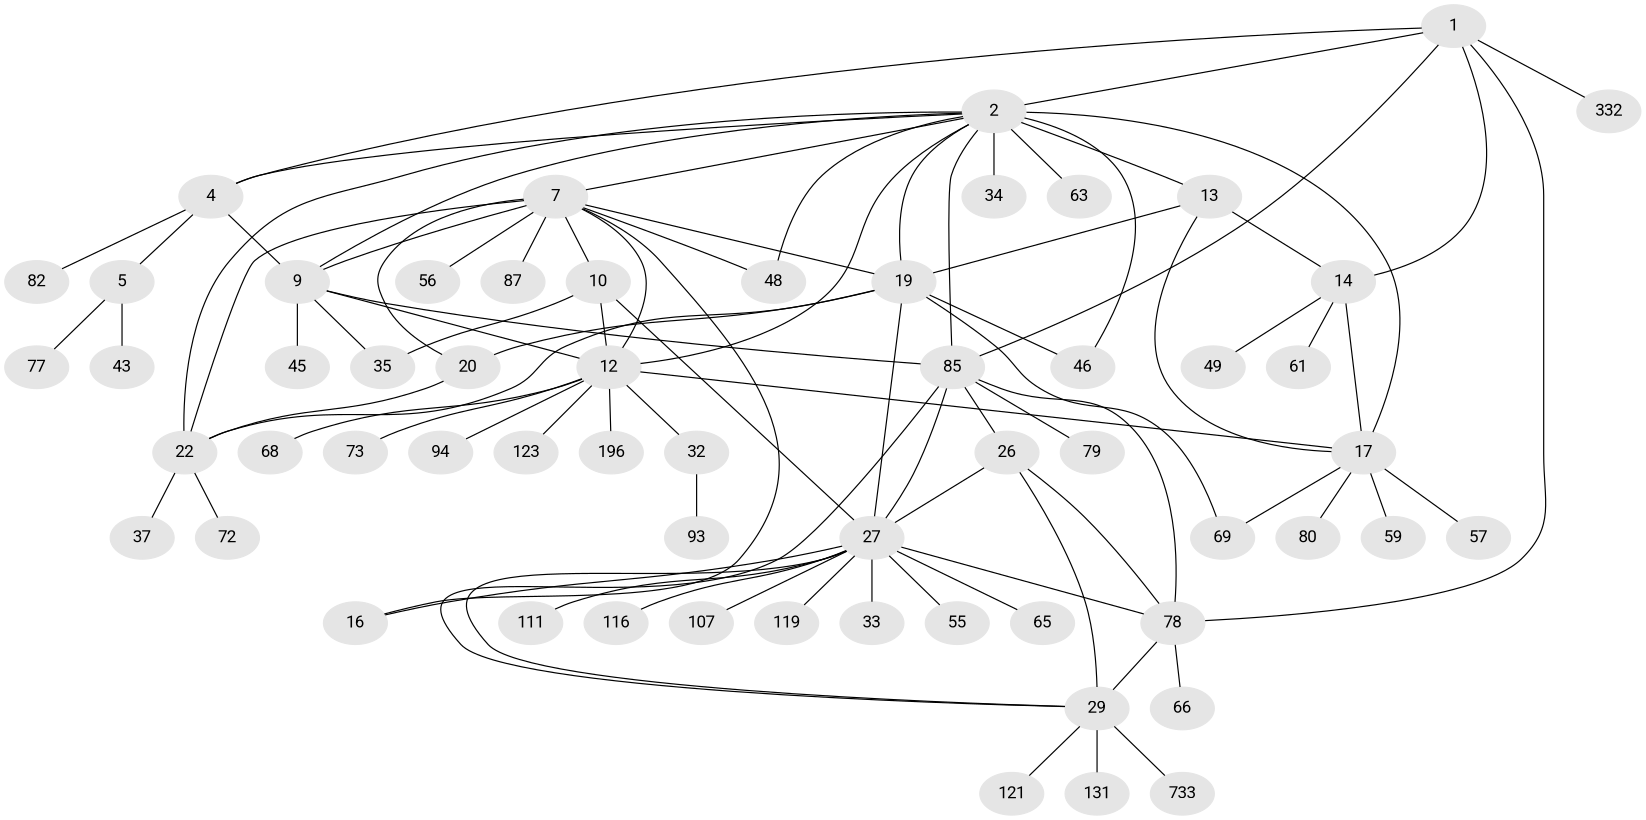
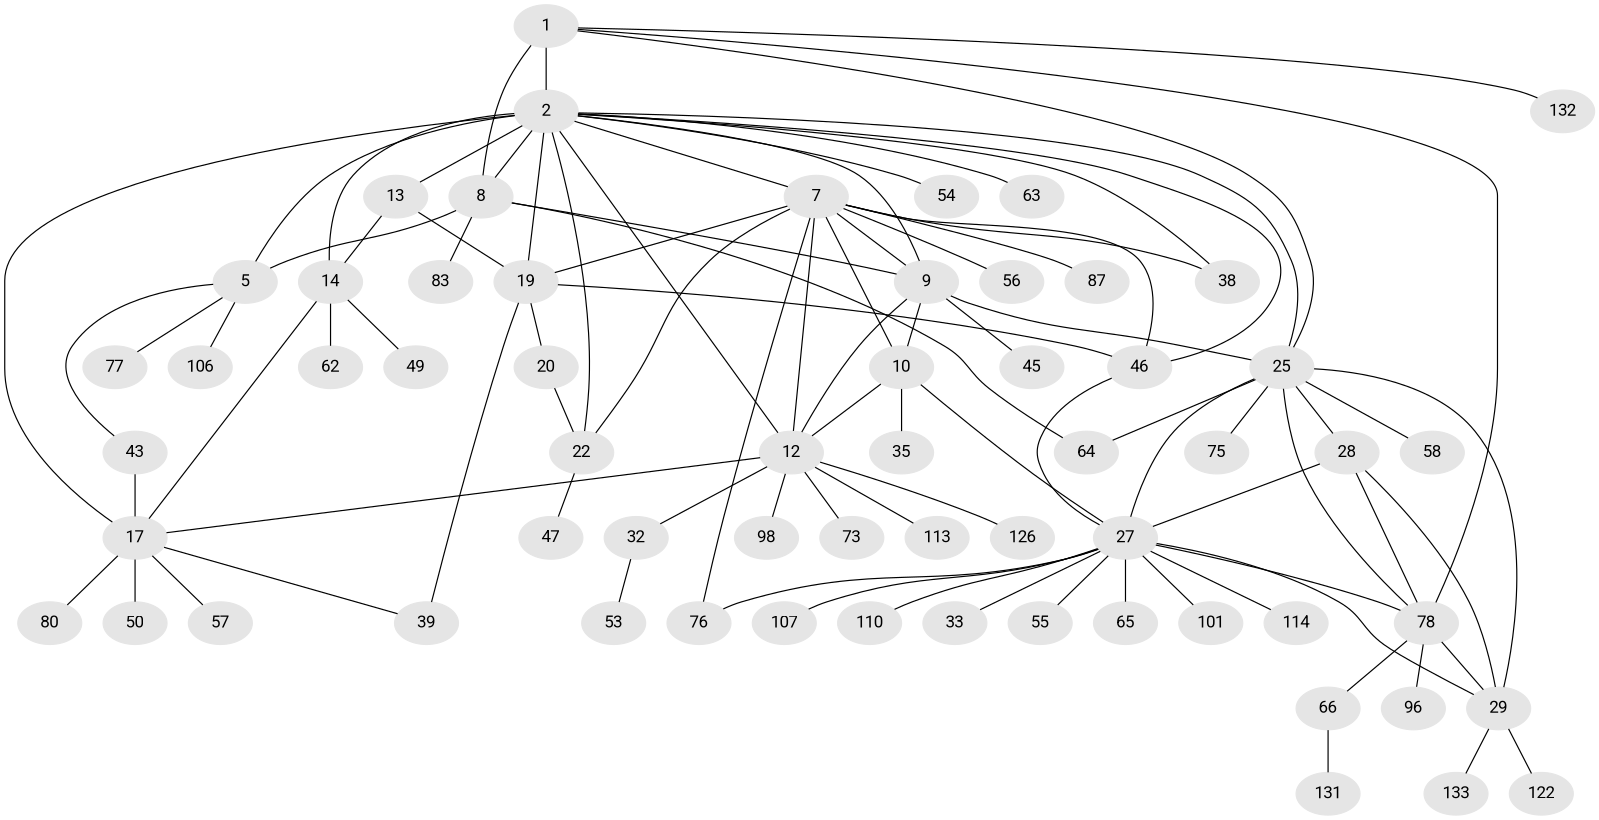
(1609, 111) -> (1563, 111)
none -> (358, 159)
(1482, 189) -> (365, 164)
(211, 197) -> (481, 197)
(994, 197) -> (947, 197)
(391, 254) -> (1040, 229)
(37, 282) -> (441, 282)
(774, 282) -> (1227, 282)
(340, 324) -> (914, 325)
(541, 365) -> none
none -> (200, 367)
(953, 367) -> (1282, 367)
(1298, 367) -> (331, 367)
(1169, 386) -> (135, 495)
(888, 410) -> (1038, 447)
(270, 453) -> (767, 538)
(441, 453) -> none
(526, 453) -> (937, 538)
(611, 453) -> (1022, 538)
(1007, 453) -> (1347, 453)
none -> (1086, 453)
(1092, 453) -> (1217, 453)
none -> (1432, 453)
(142, 538) -> (551, 538)
(227, 538) -> none
(697, 538) -> (614, 623)
(1223, 538) -> (426, 623)
(1393, 538) -> (135, 623)
(355, 623) -> (699, 623)
(531, 623) -> (1211, 623)
(616, 623) -> (1296, 623)
(787, 623) -> (870, 623)
none -> (1413, 708)
(1097, 751) -> (1328, 751)
(1012, 794) -> (1541, 794)
(1182, 794) -> (1456, 794)
